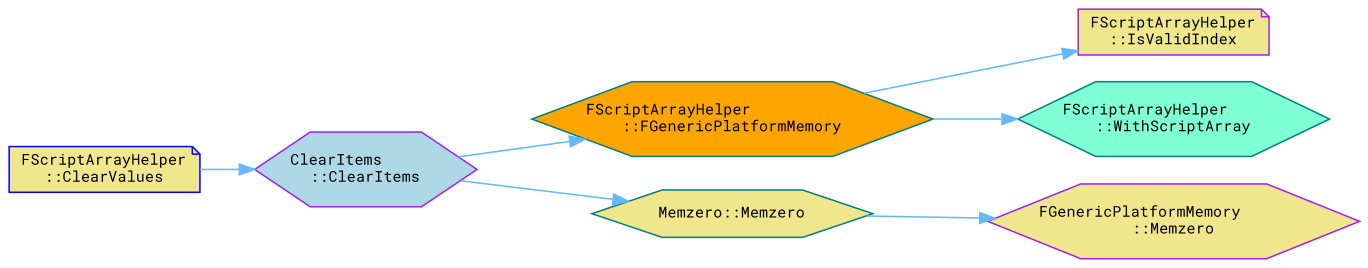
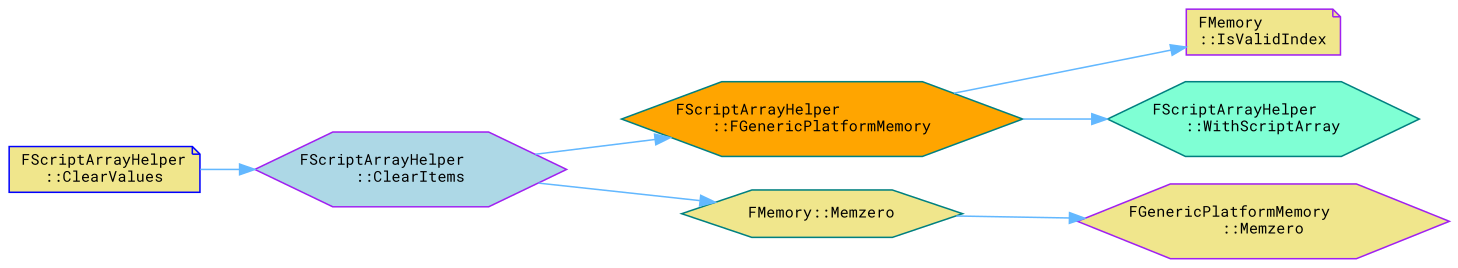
(1174, 32) -> (1263, 32)
(366, 169) -> (411, 169)
(732, 214) -> (822, 214)
